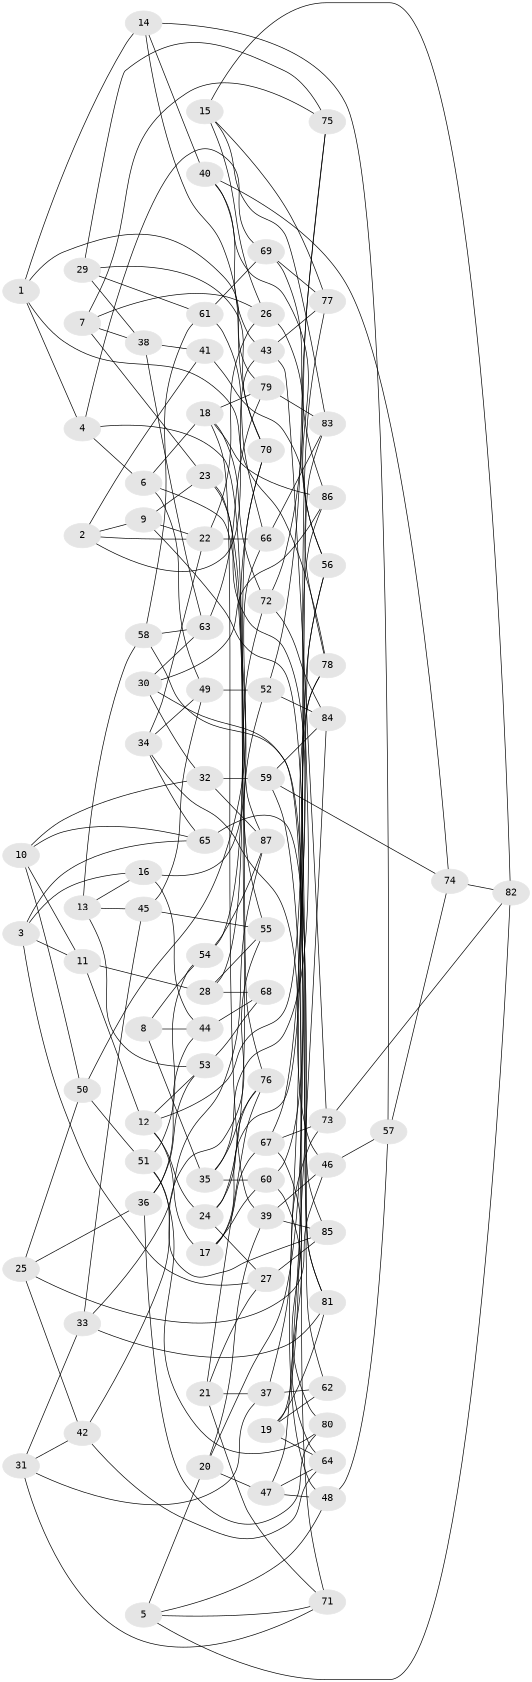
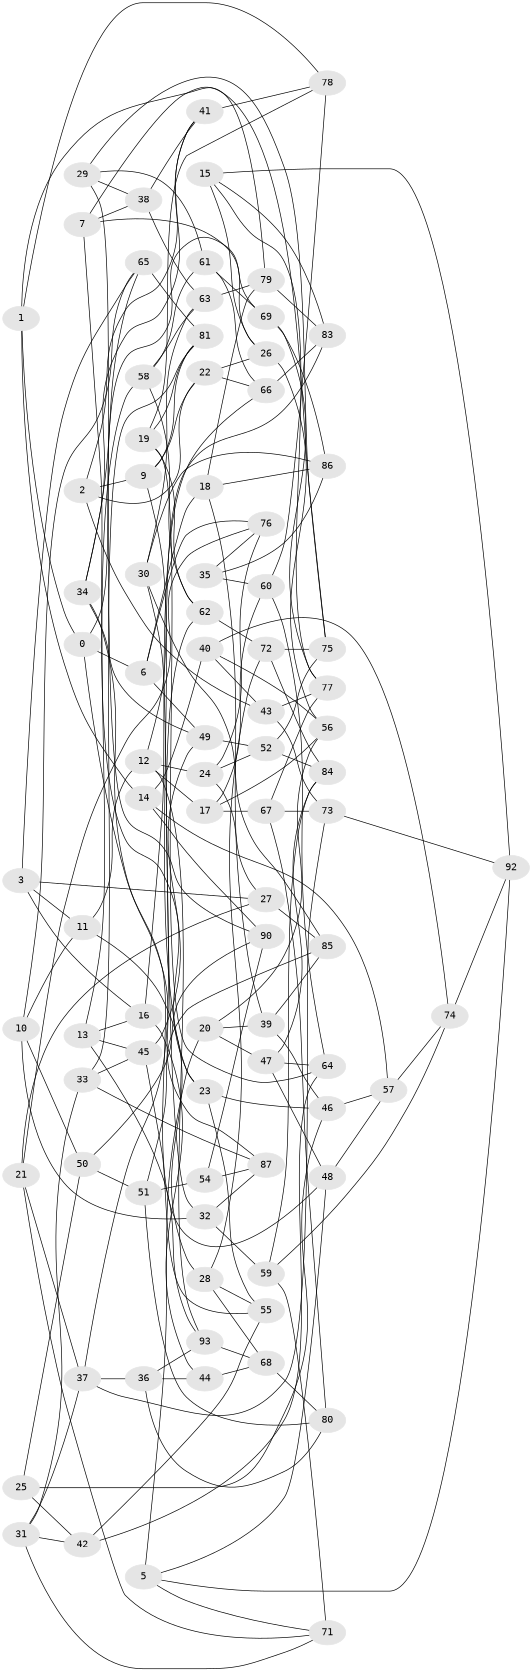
(82, 429) -> (82, 644)
(266, 451) -> (266, 936)
(241, 528) -> (227, 626)
(178, 642) -> (123, 340)
(511, 893) -> (511, 868)
(144, 1029) -> none
(205, 1066) -> (205, 1342)
(82, 1236) -> (113, 1379)
none -> (290, 1385)
